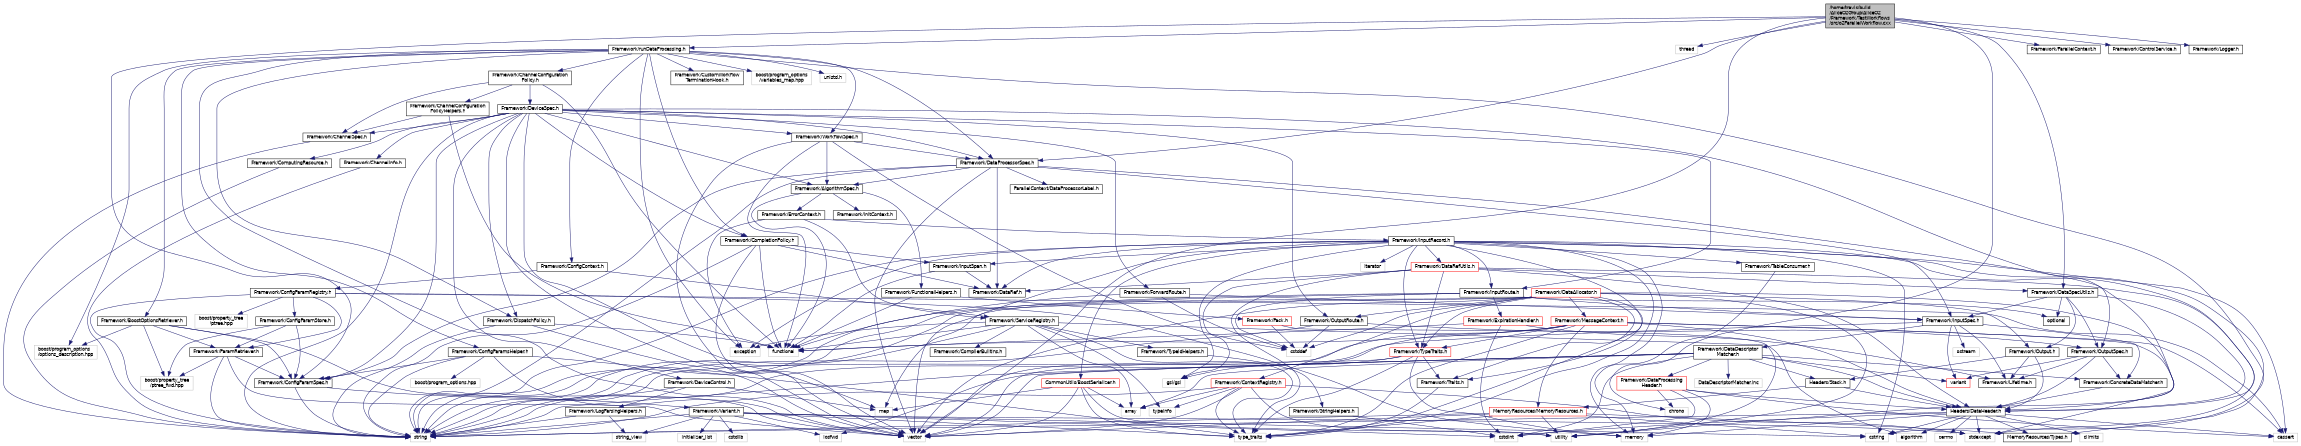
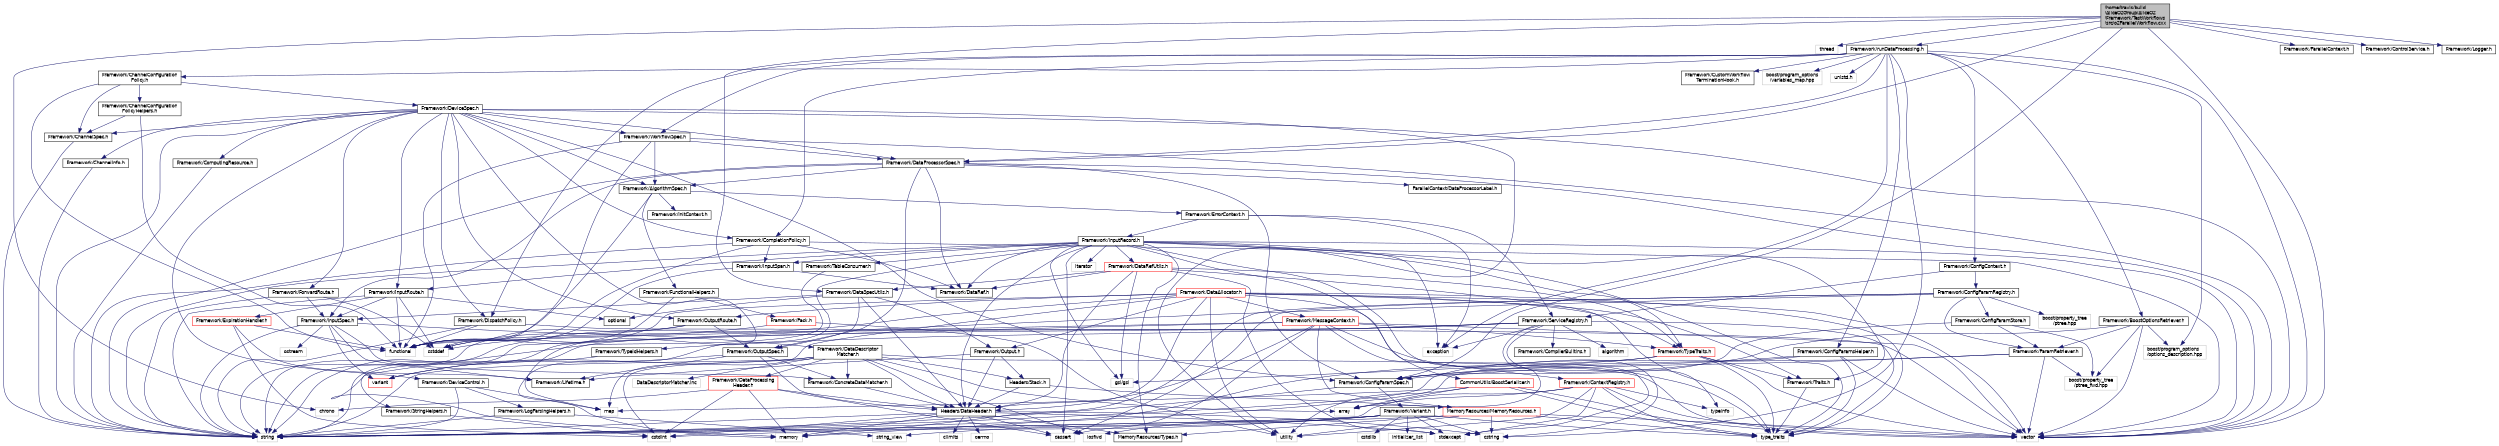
(445, 383) -> none
(1946, 424) -> none
